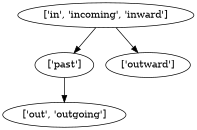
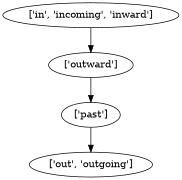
(87, 38) -> (91, 87)
